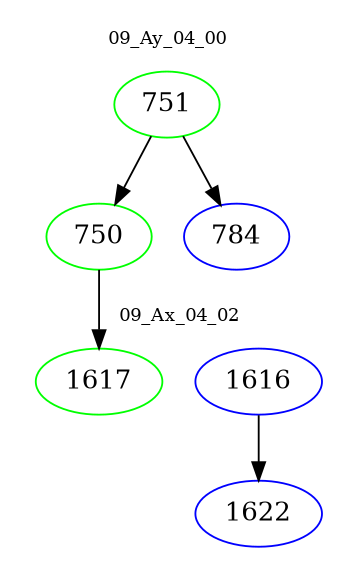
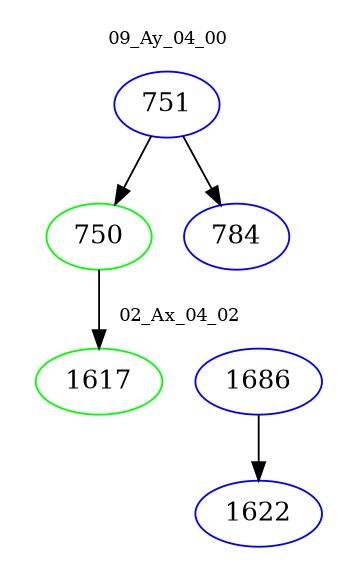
(167, 105) -> (167, 105)
(180, 316) -> (180, 316)
(259, 382) -> (259, 382)
